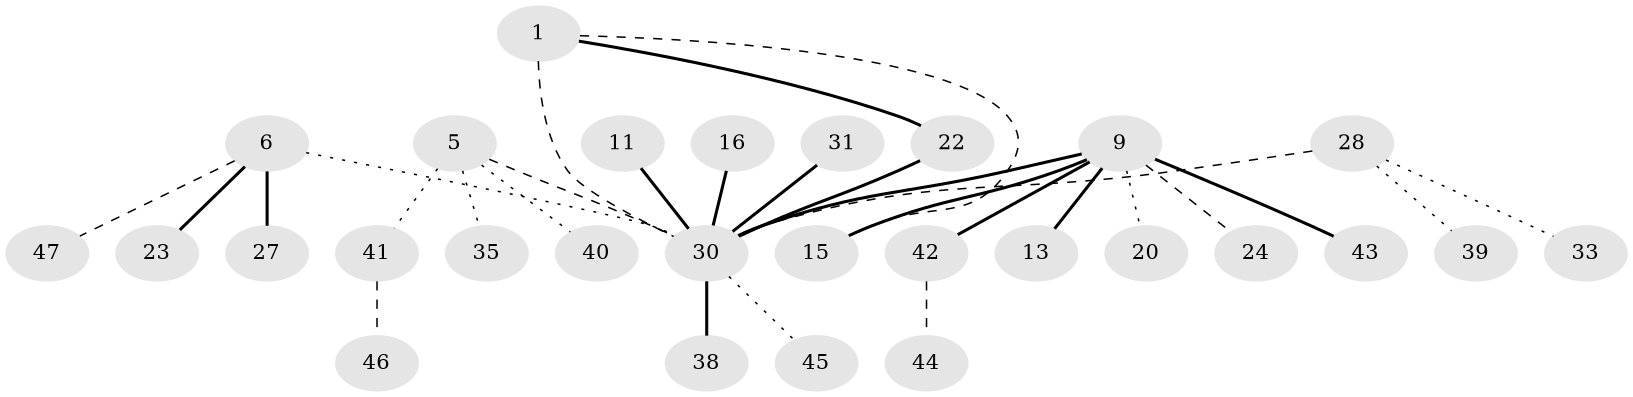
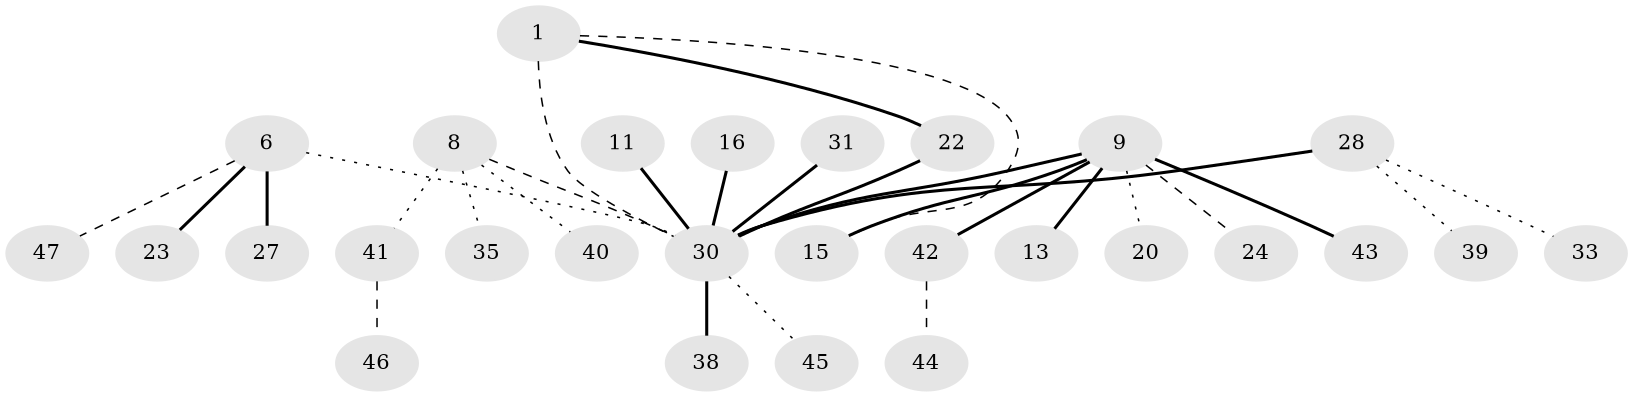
(455, 143) -> (455, 143)
(1110, 179) -> (1110, 179)
